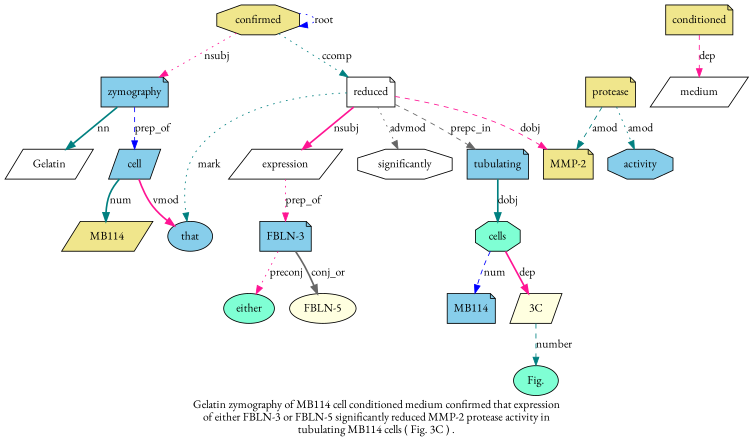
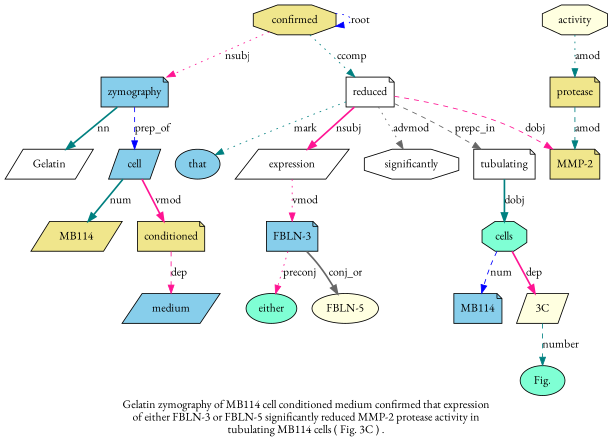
(699, 92) -> (171, 308)
(624, 124) -> (575, 52)
(498, 164) -> (504, 164)
(640, 164) -> (575, 20)
(303, 200) -> (305, 200)
(150, 202) -> (151, 197)
